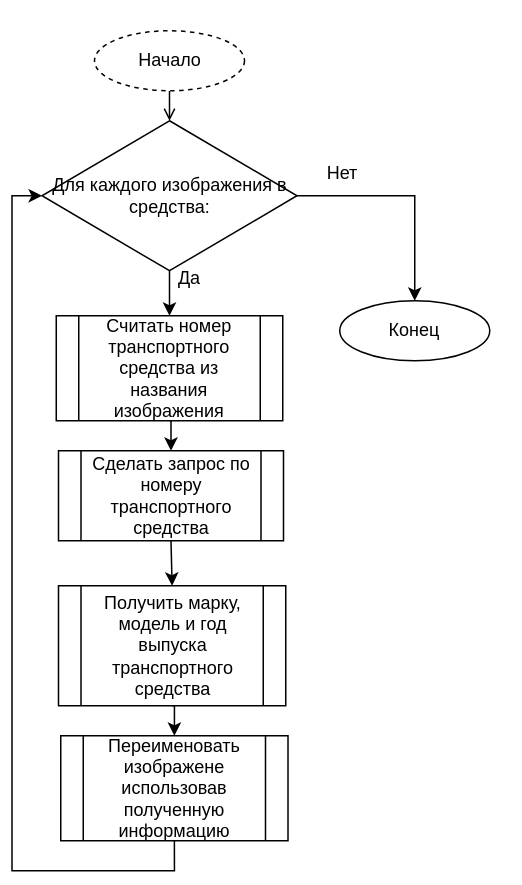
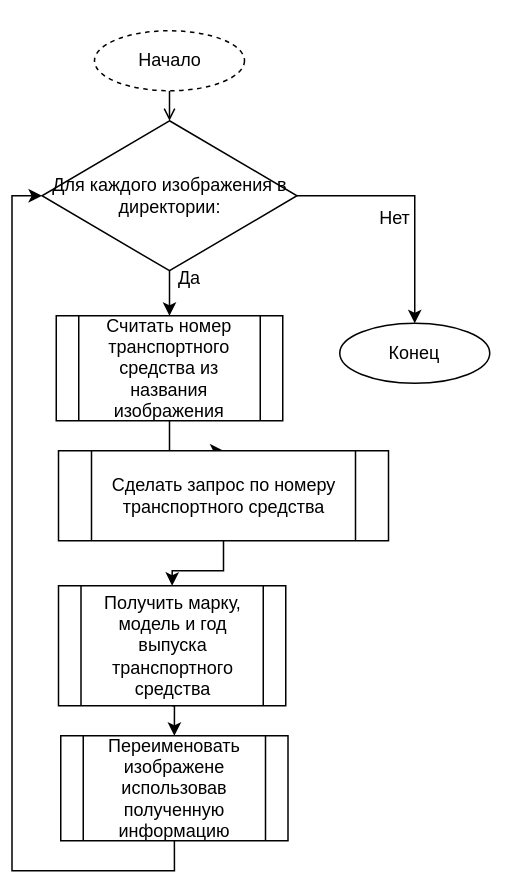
(342, 173) -> (395, 218)
(170, 196) -> (170, 196)
(415, 331) -> (415, 353)
(171, 496) -> (224, 496)
